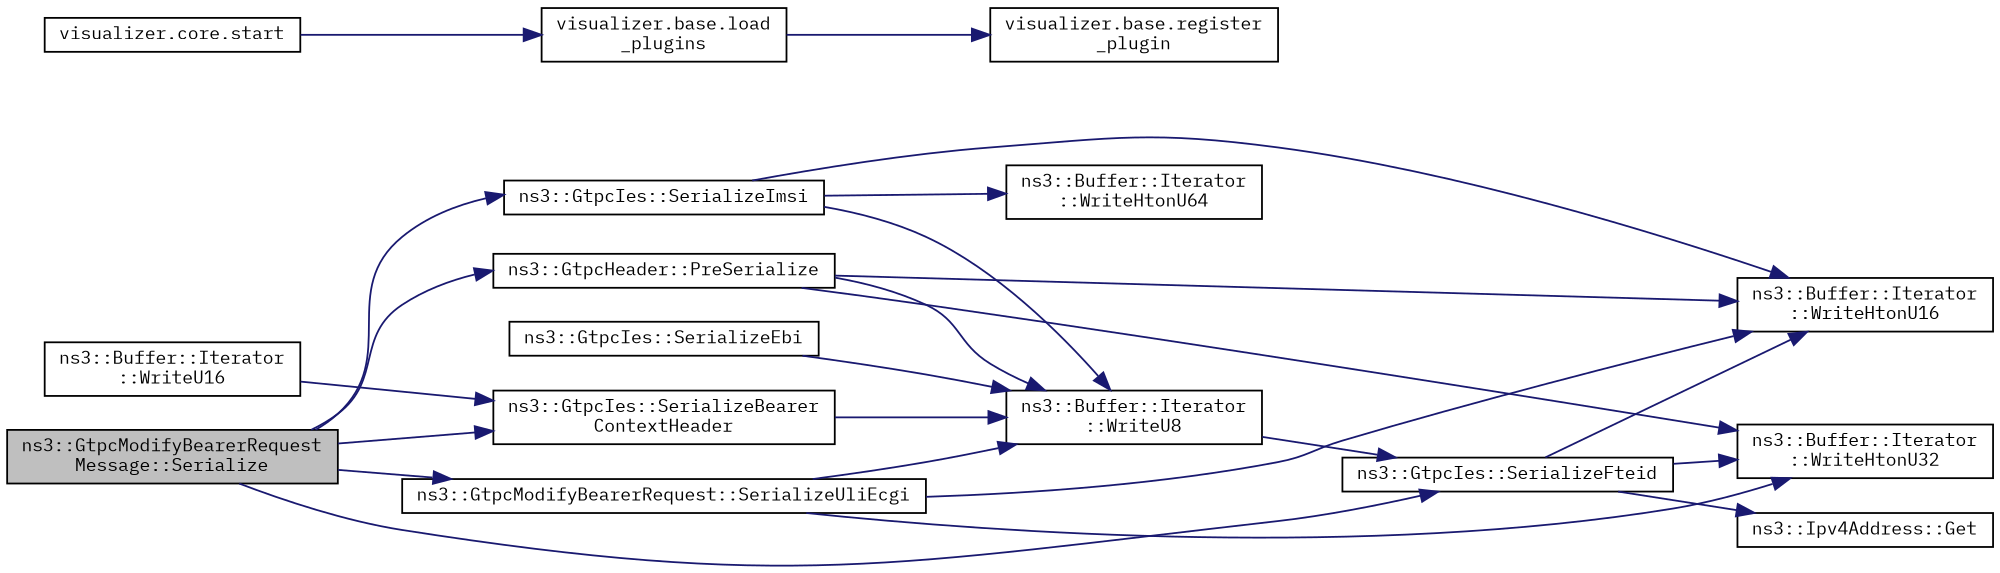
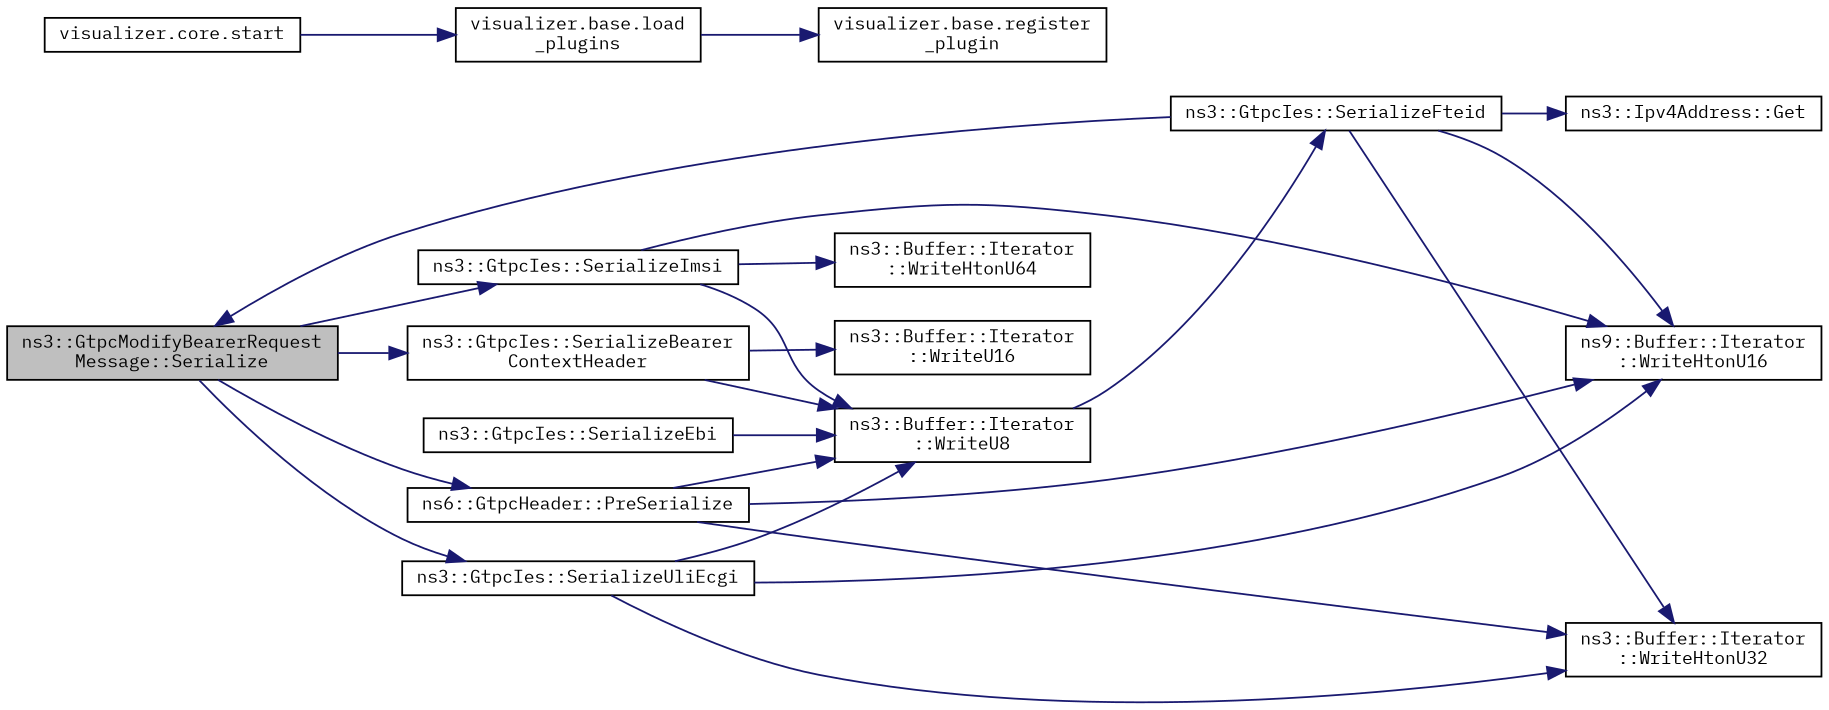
(664, 271) -> (578, 505)
(1865, 305) -> (1694, 353)
(388, 390) -> (774, 350)
(664, 496) -> (578, 578)
(828, 565) -> (688, 166)
